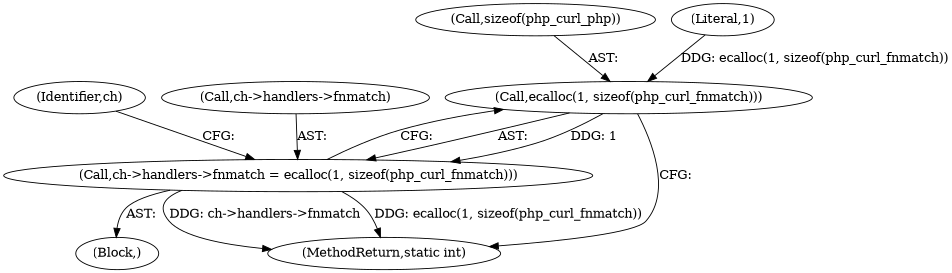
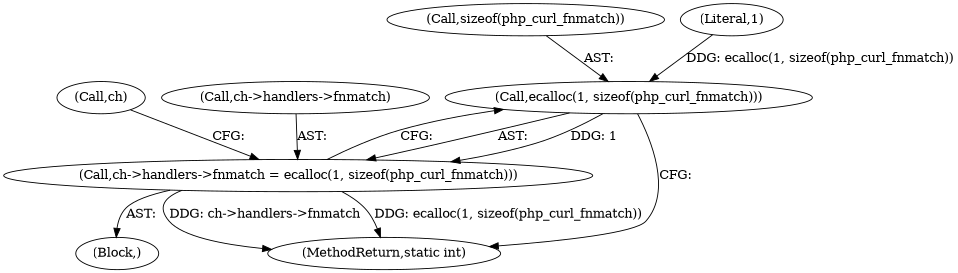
(536, 20) -> (526, 20)
(80, 98) -> (101, 98)
